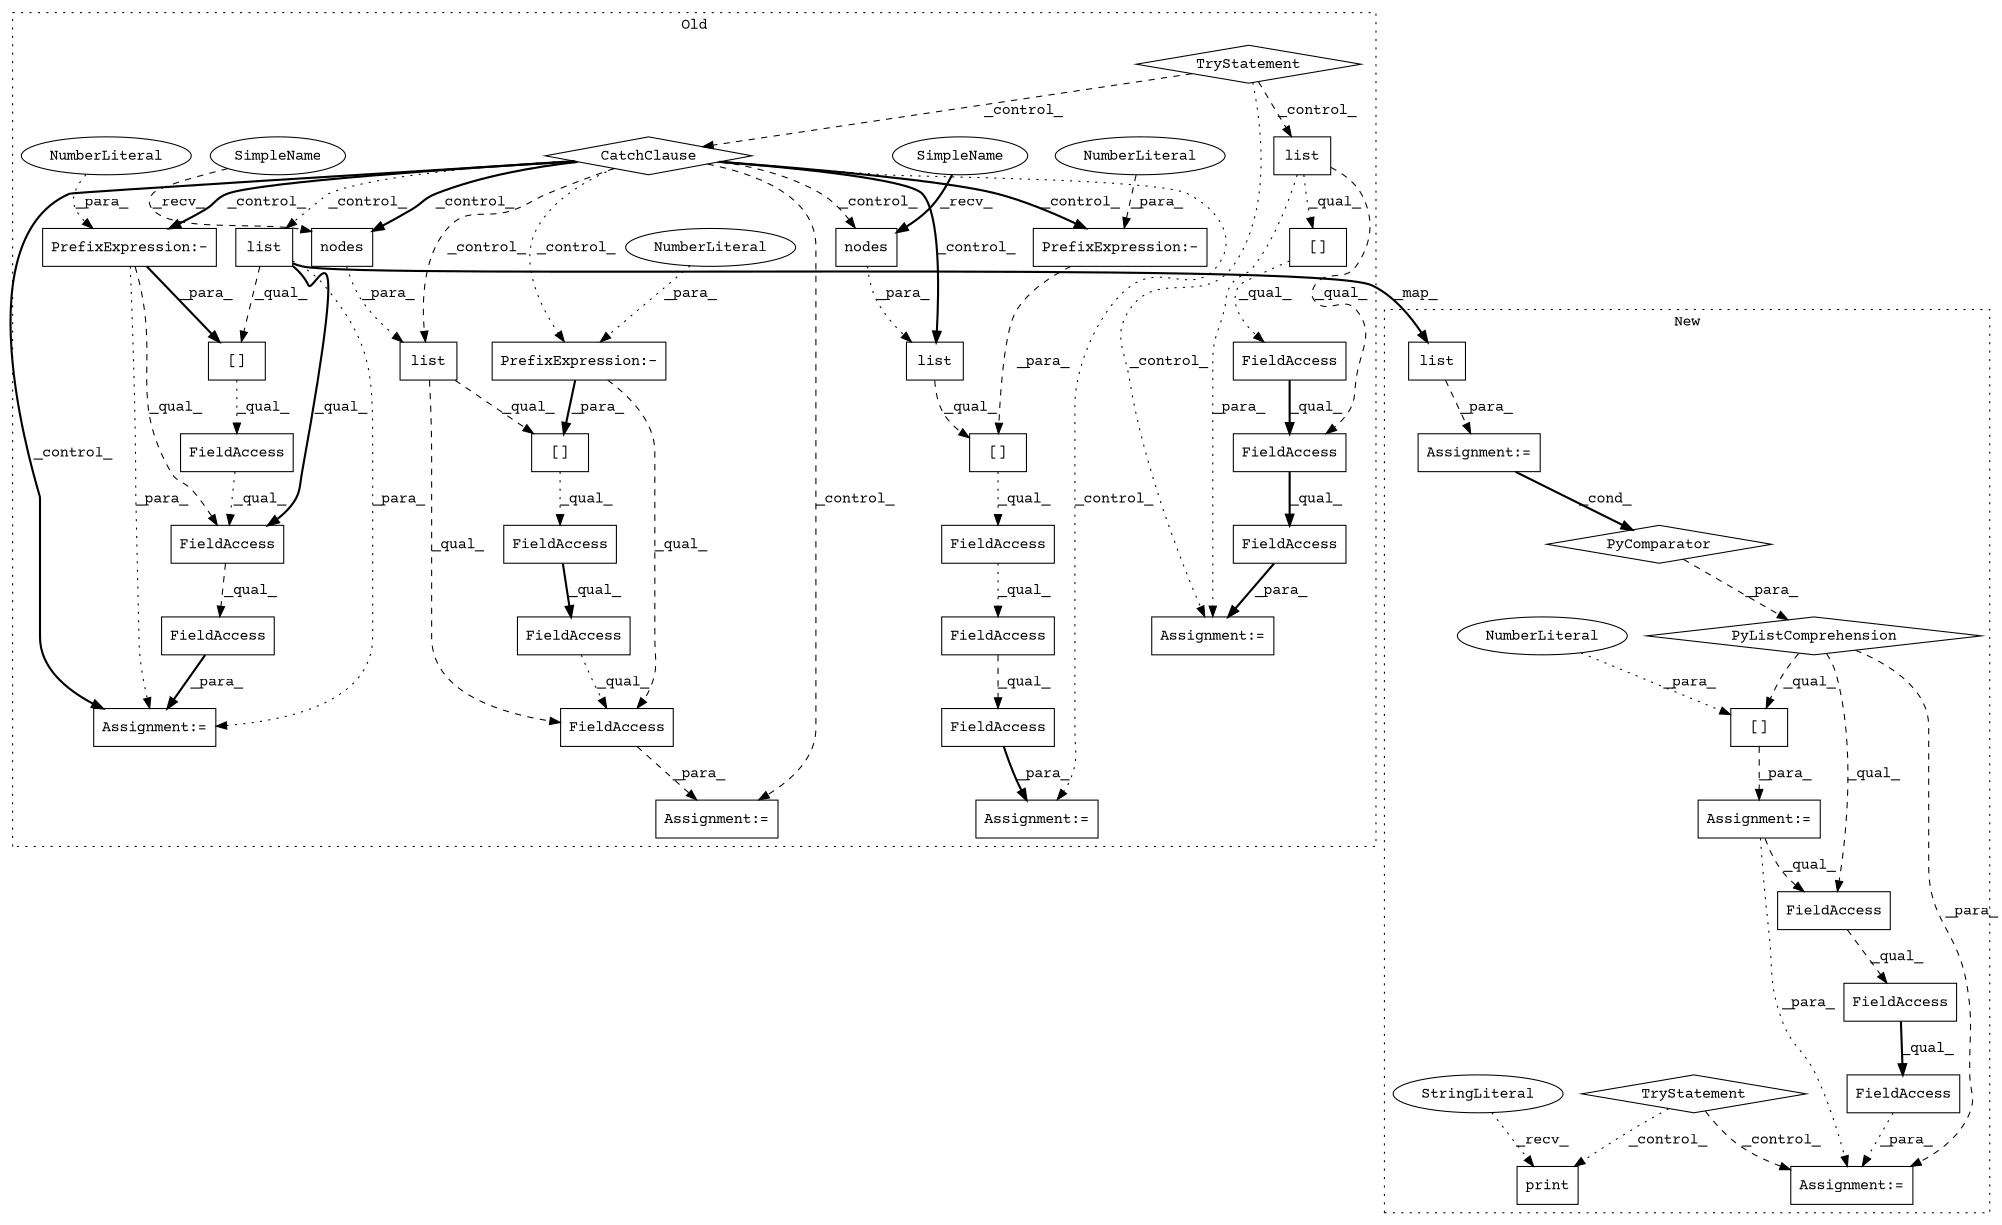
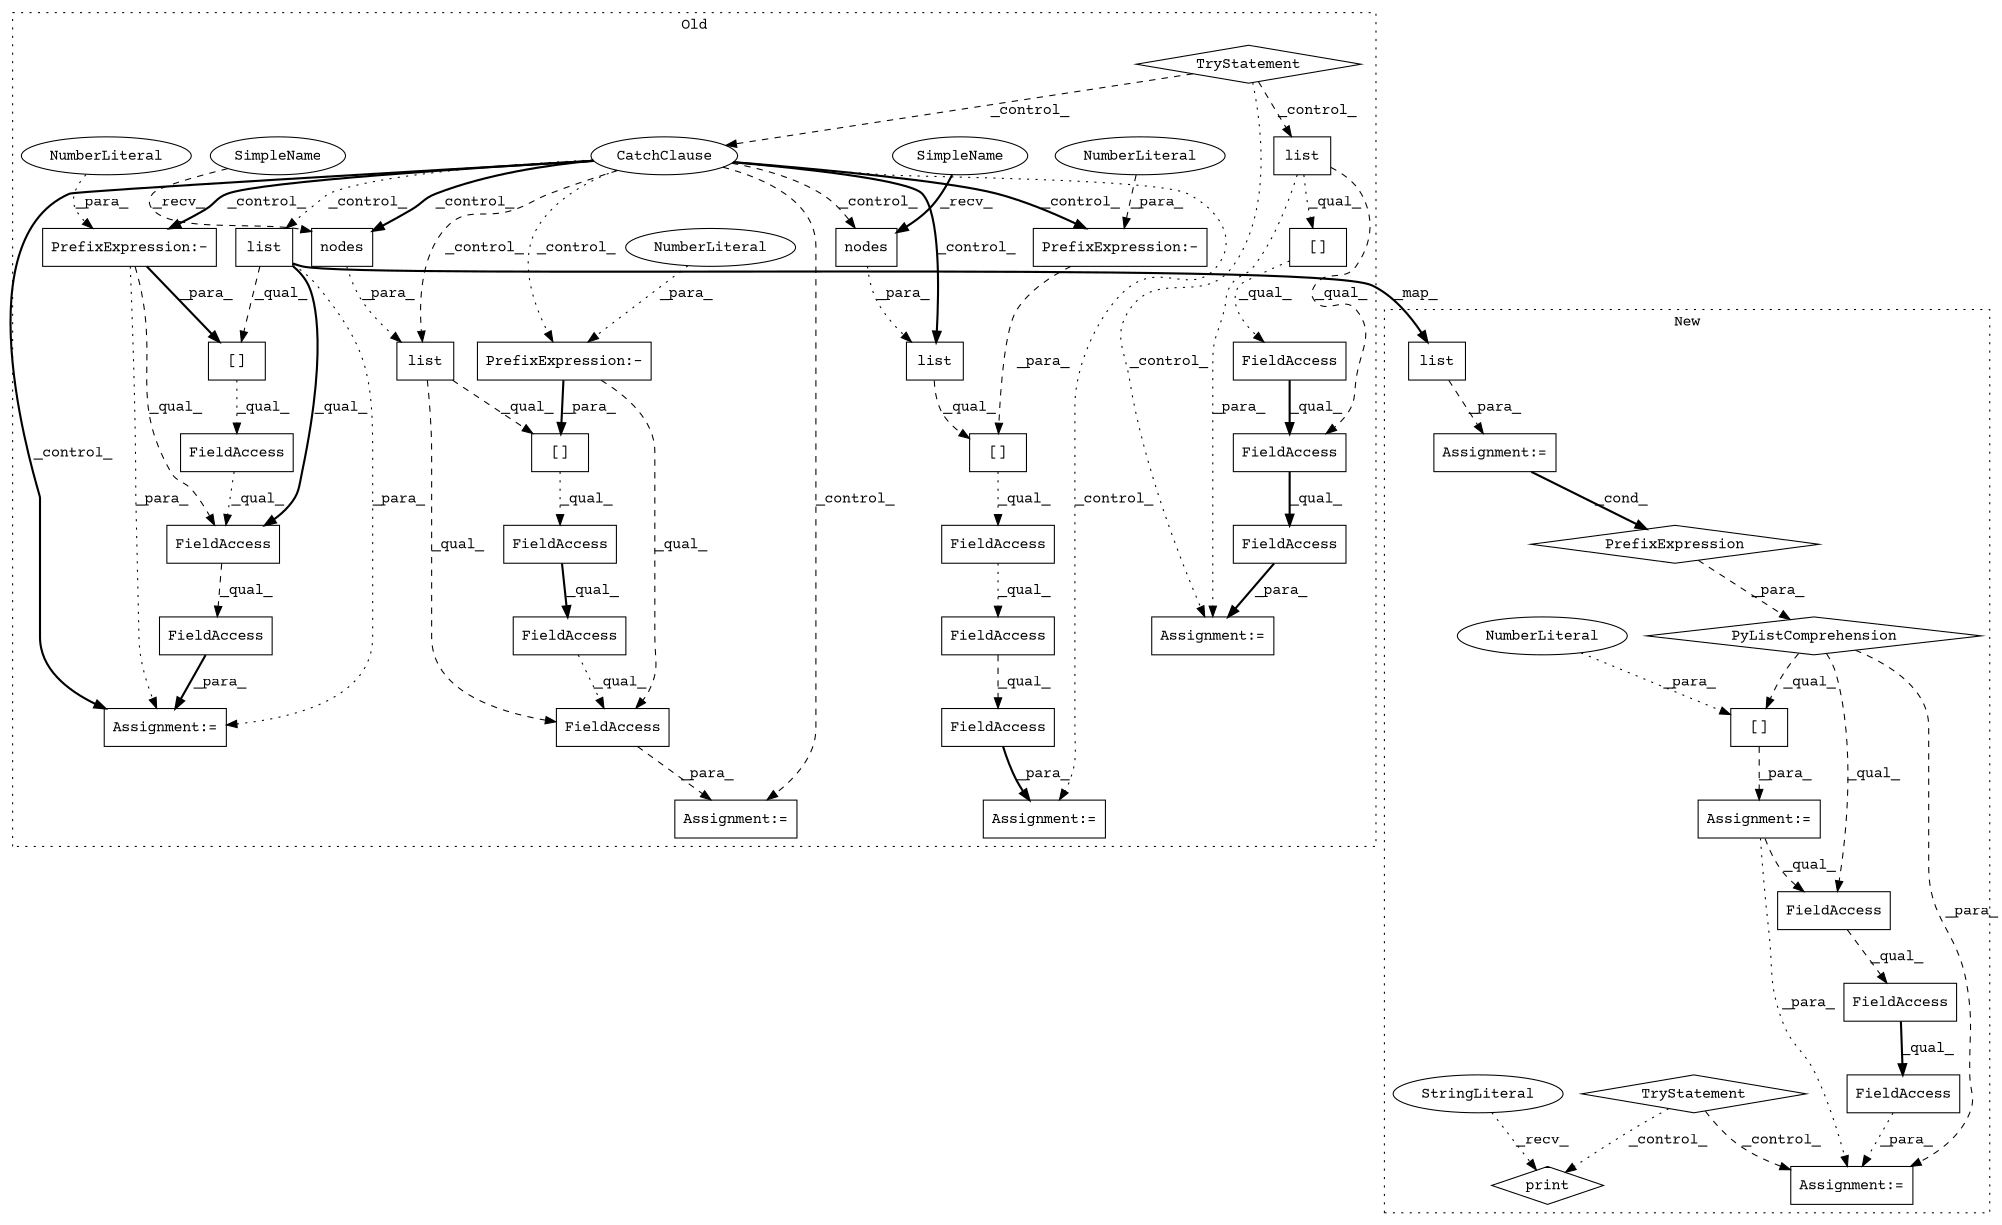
(649, 156) -> (664, 156)
(1659, 544) -> (1675, 544)
(1548, 1185) -> (1548, 1185)
